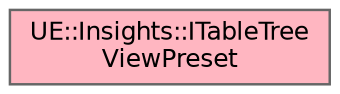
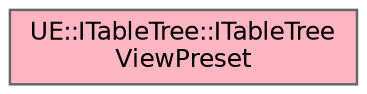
(170, 47) -> (183, 47)
